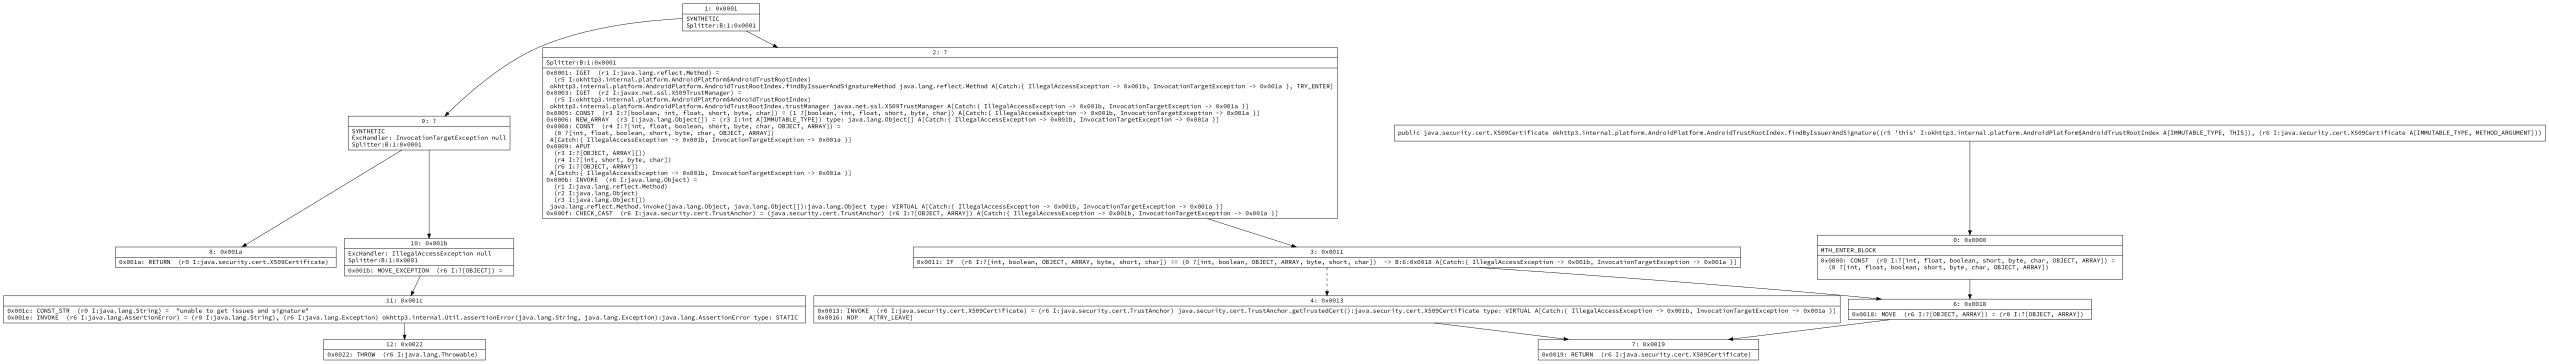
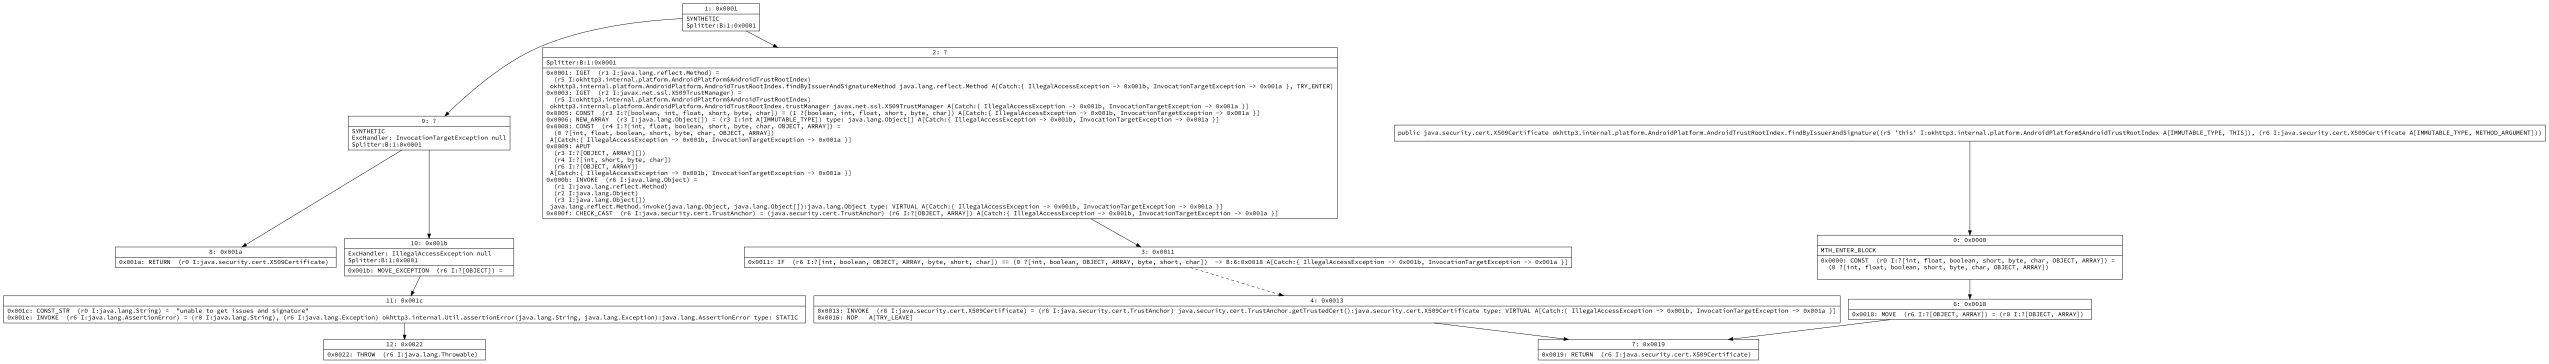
(1678, 282) -> none
